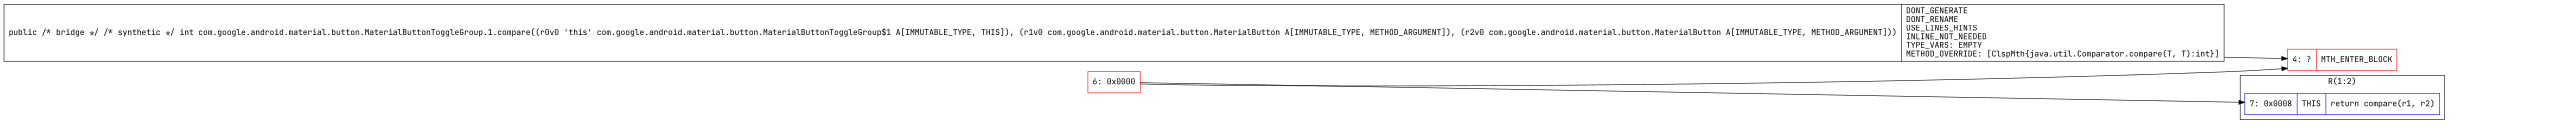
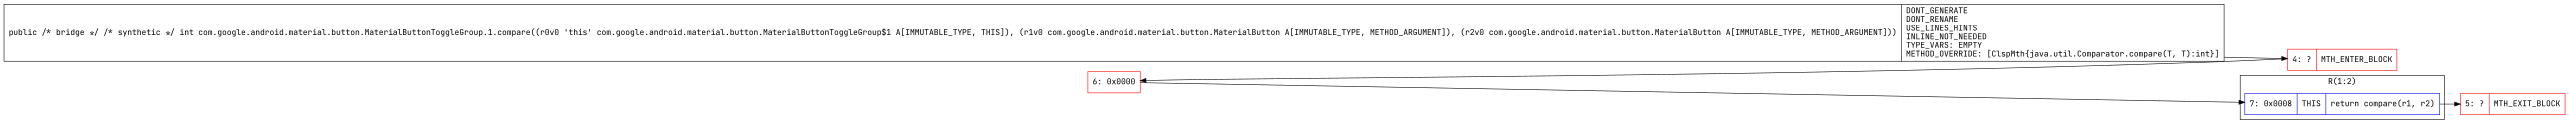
(1711, 84) -> (1717, 74)
none -> (2513, 104)
